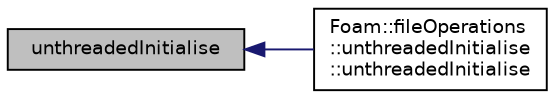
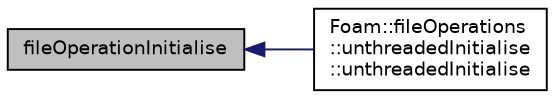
(126, 49) -> (126, 49)
